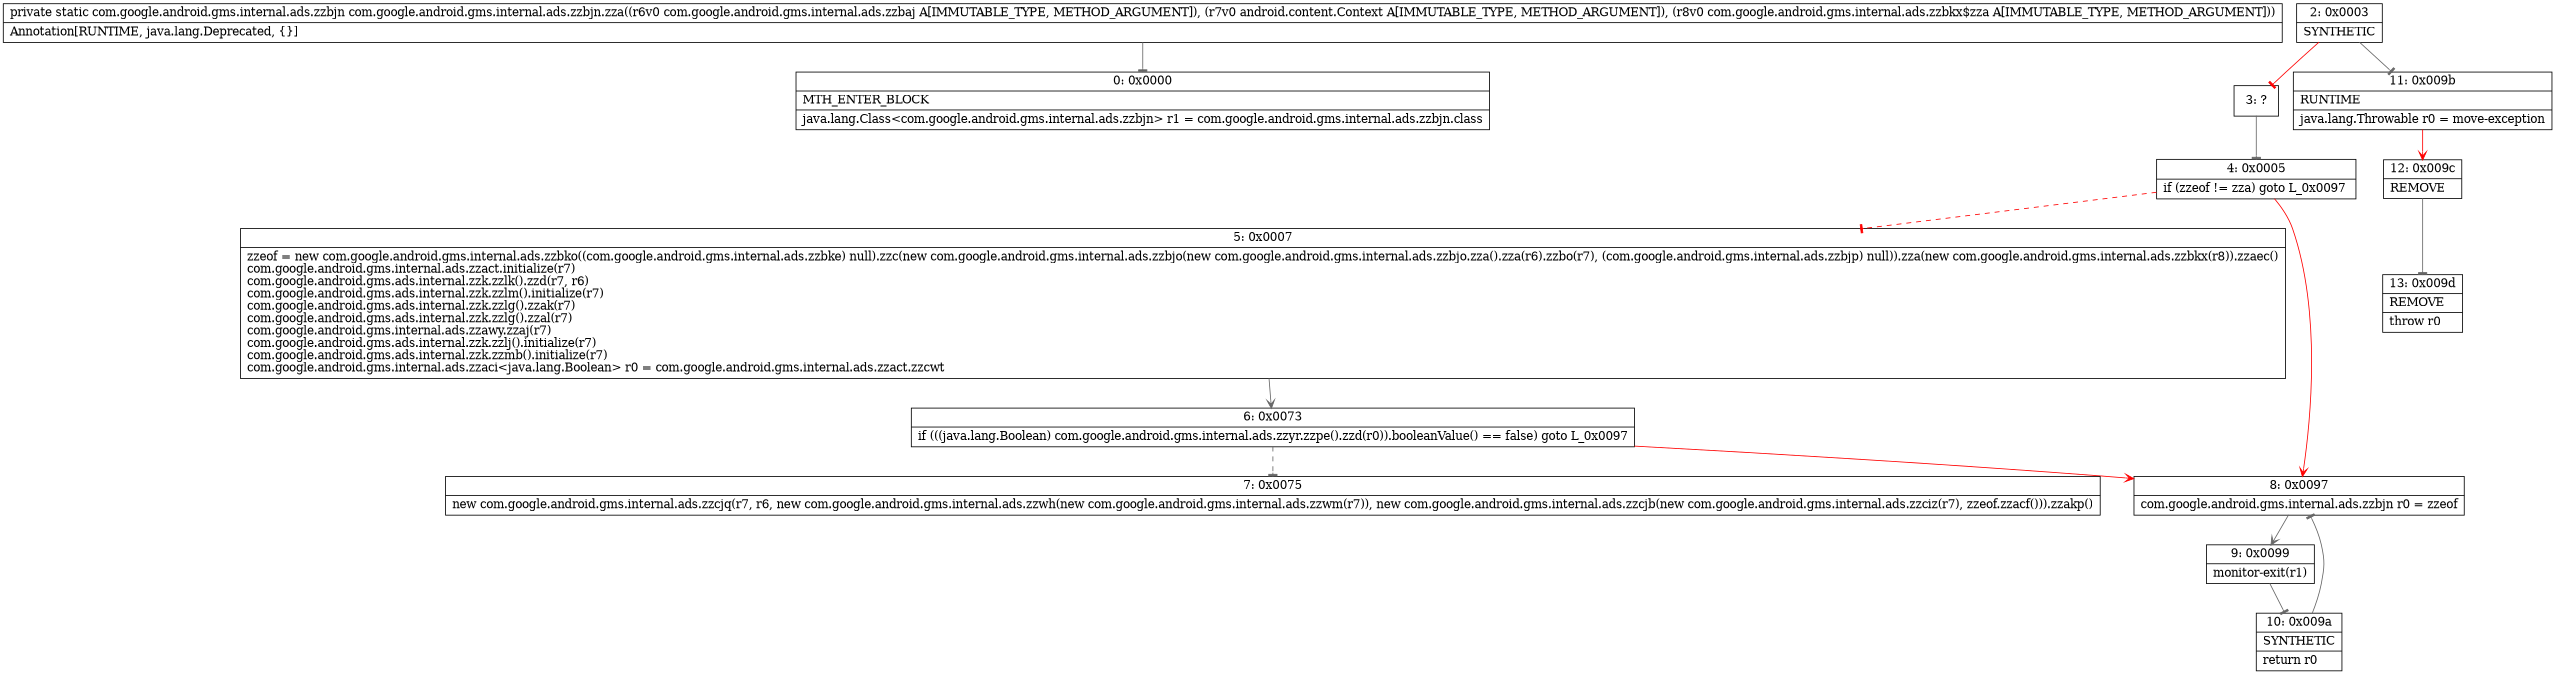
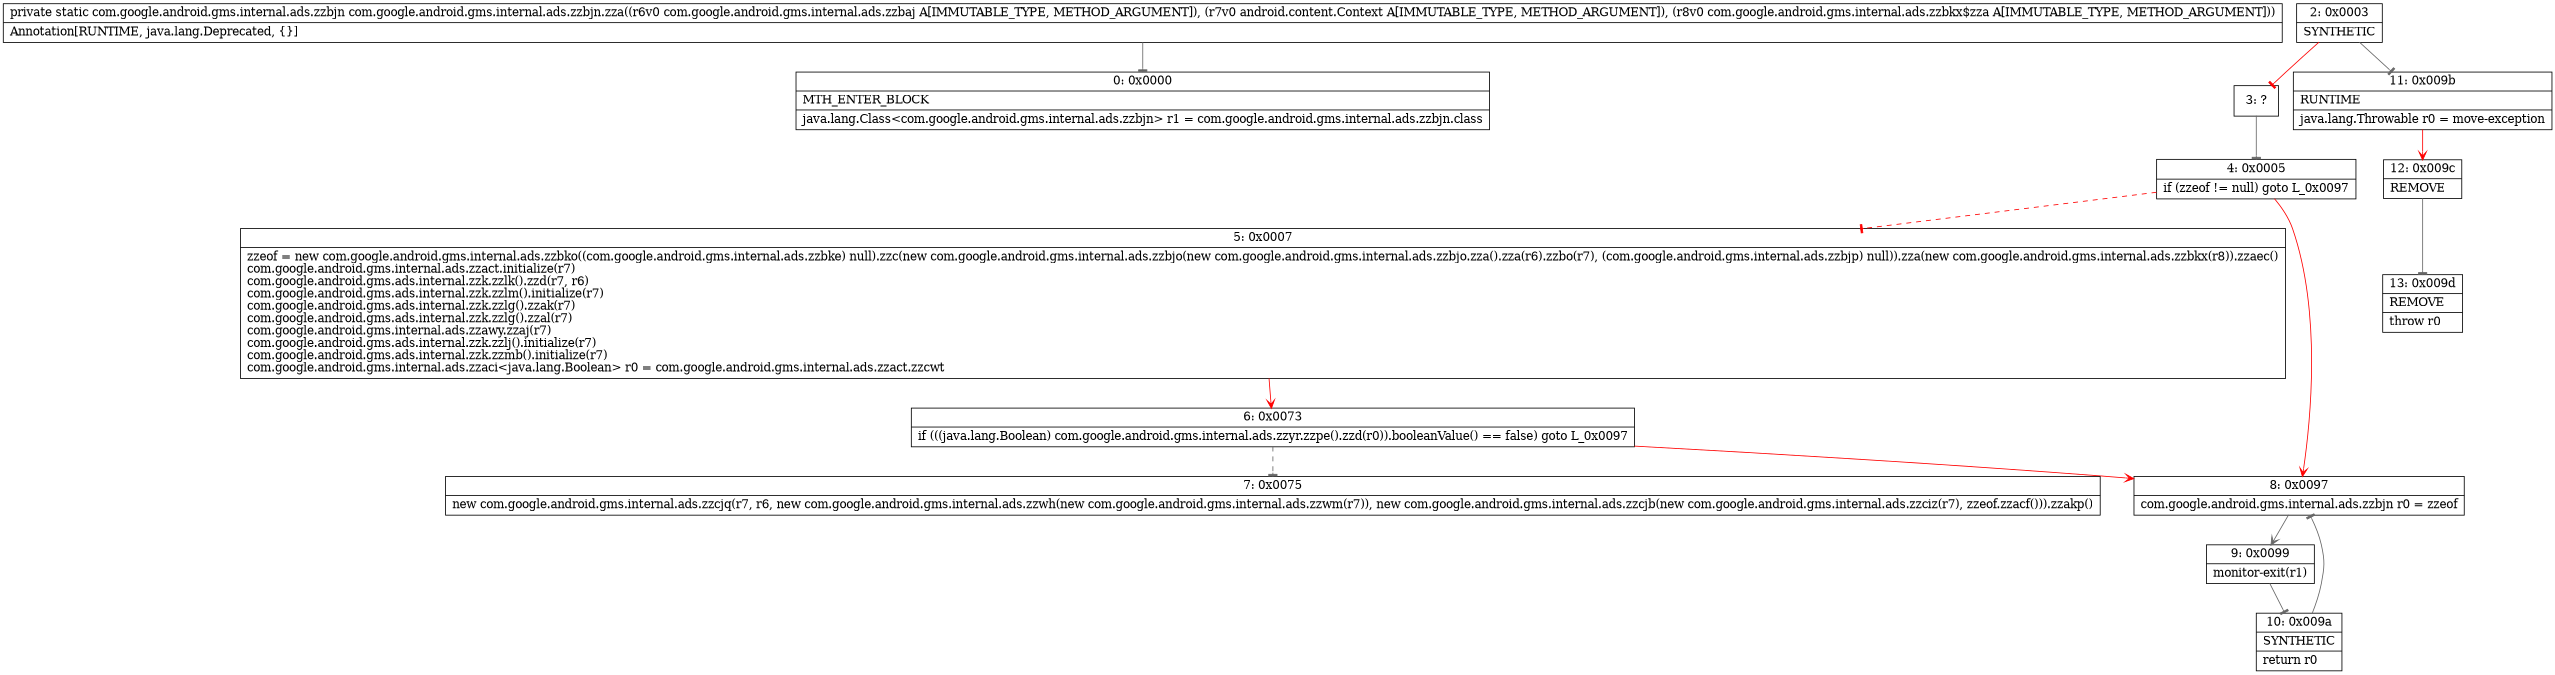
(2255, 189) -> (2256, 189)
(1270, 389) -> (1270, 389)
